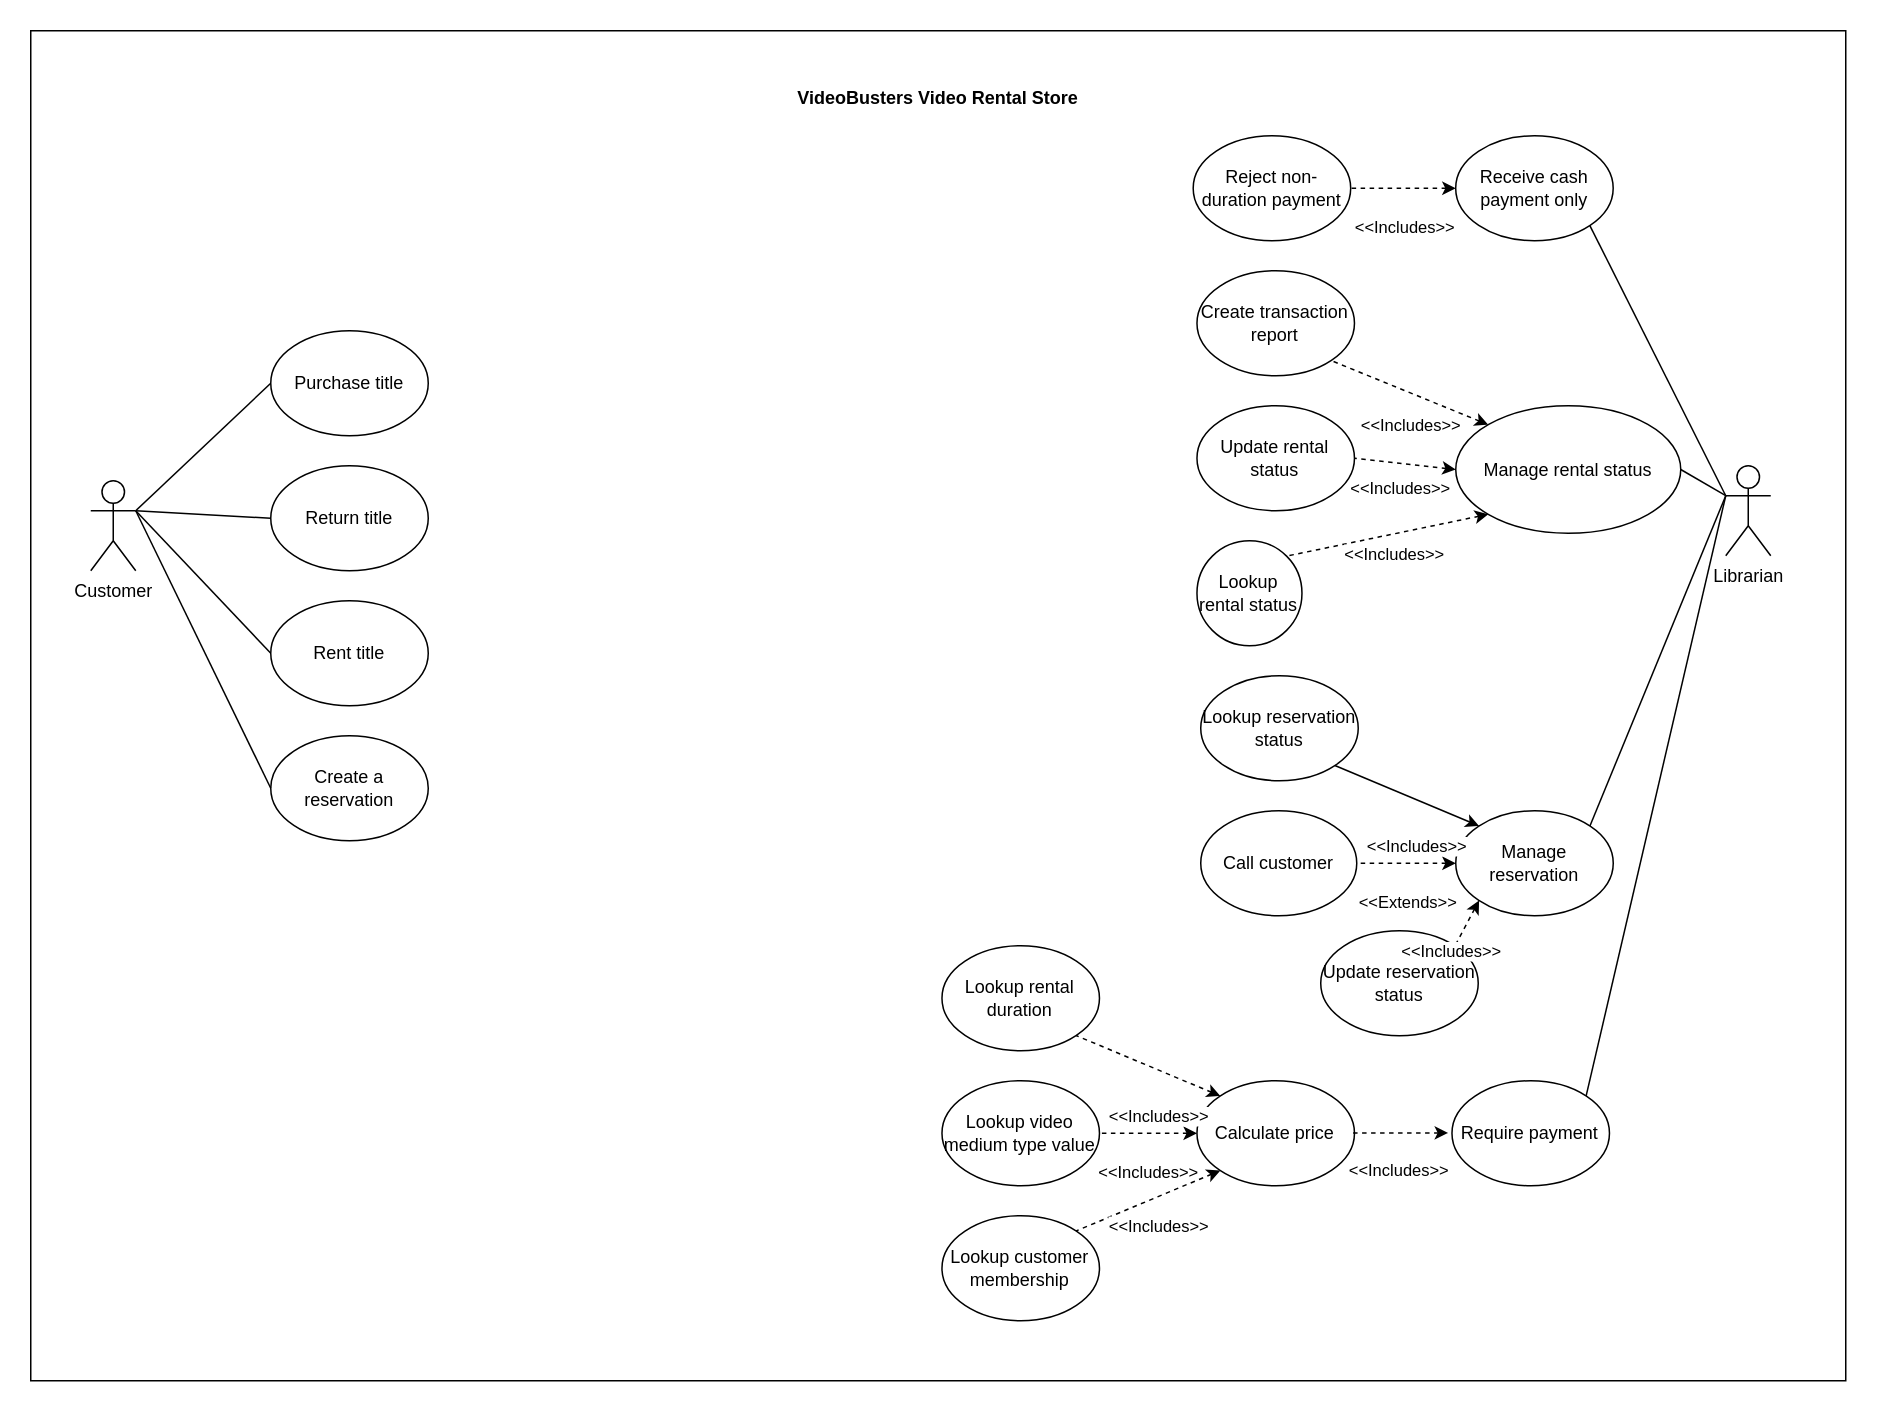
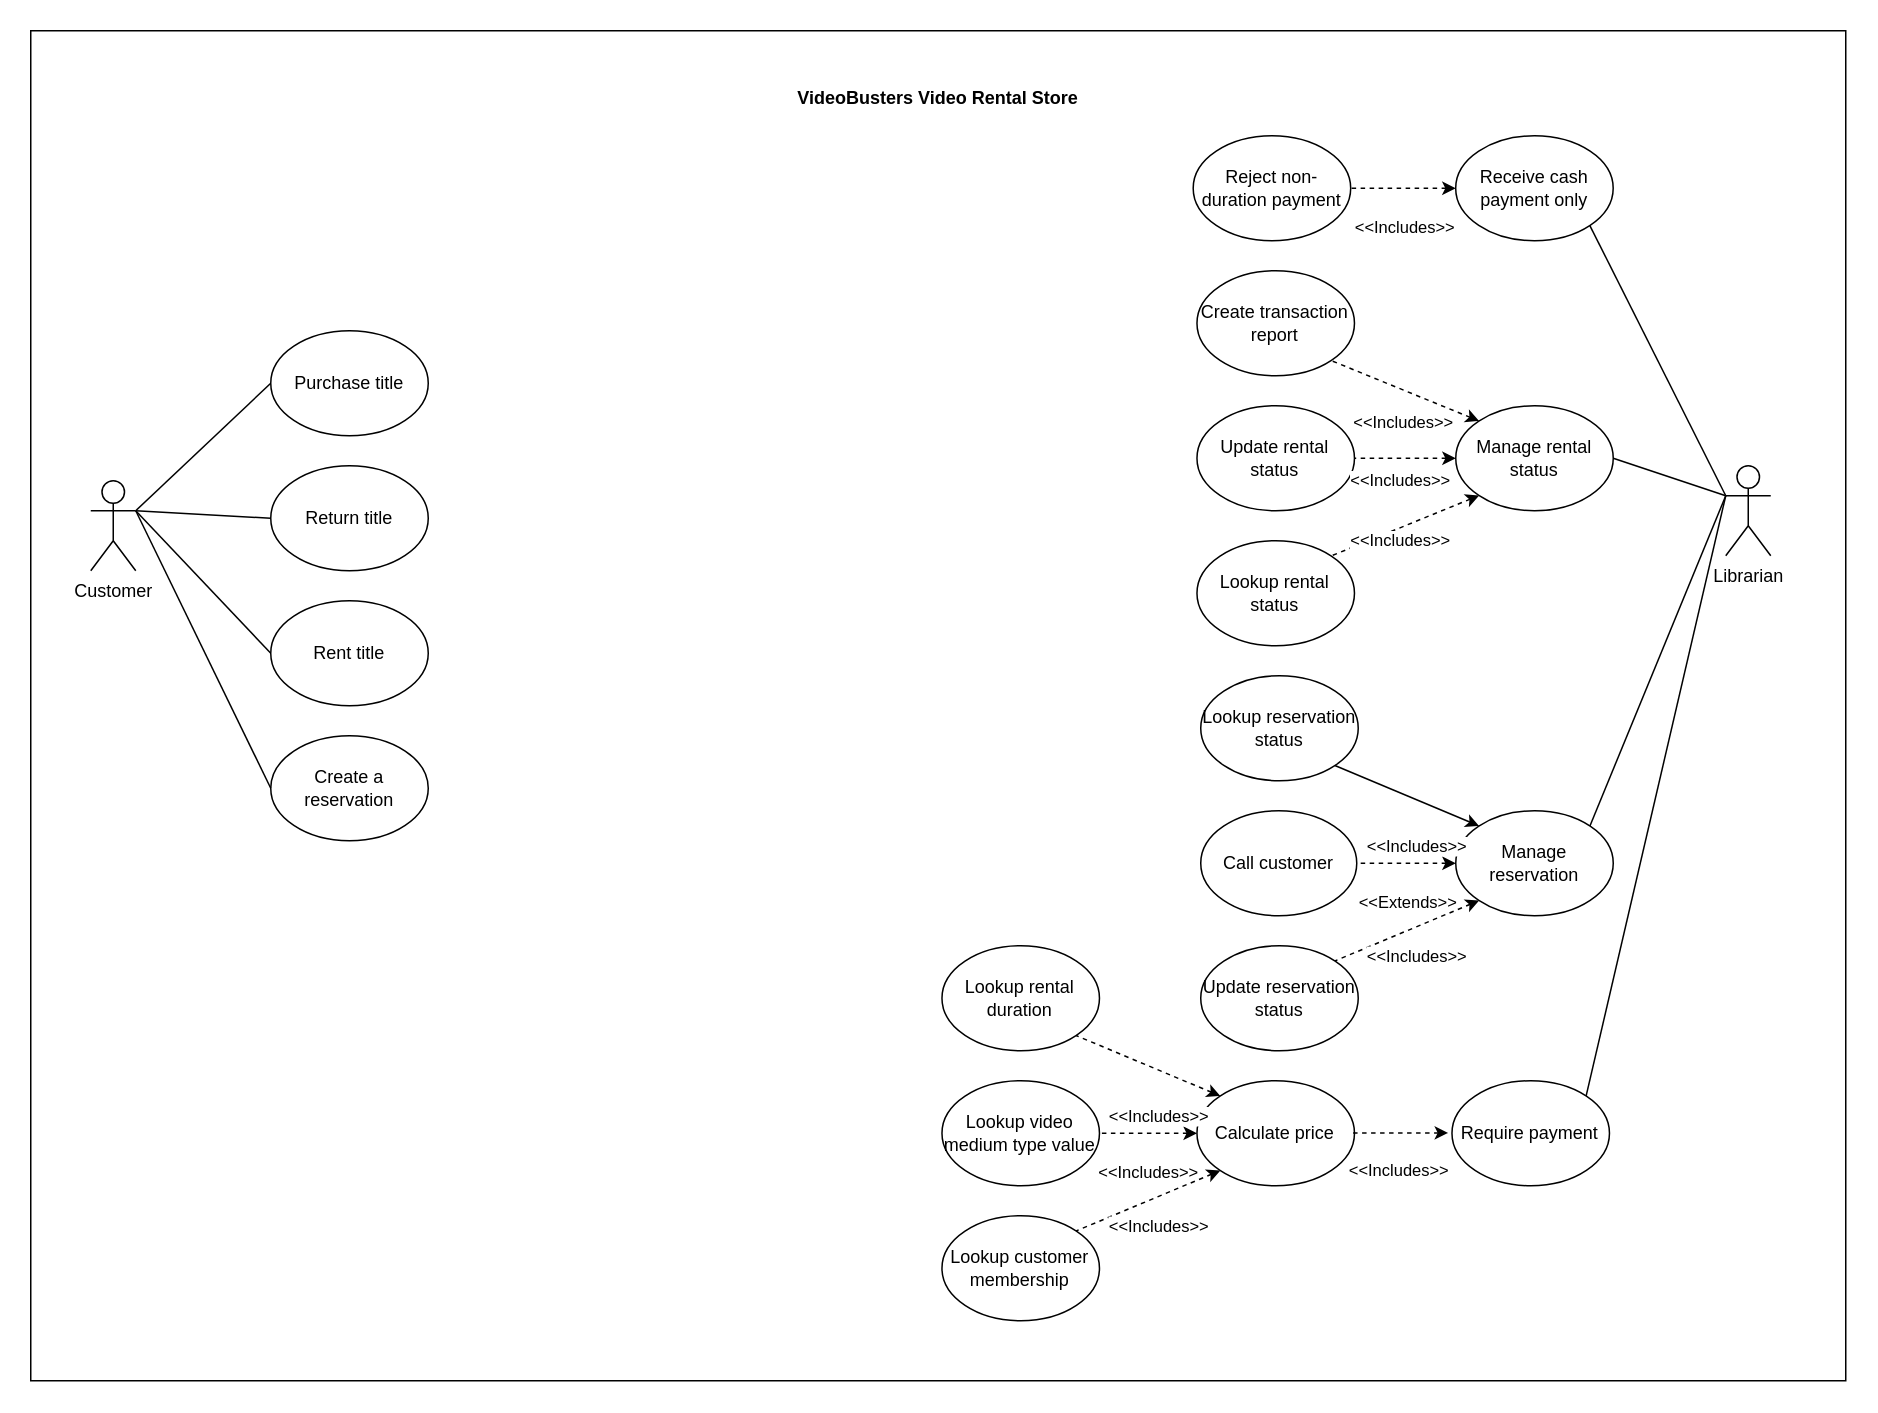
(1568, 470) -> (1535, 458)
(1249, 593) -> (1276, 593)
(1399, 983) -> (1279, 998)
